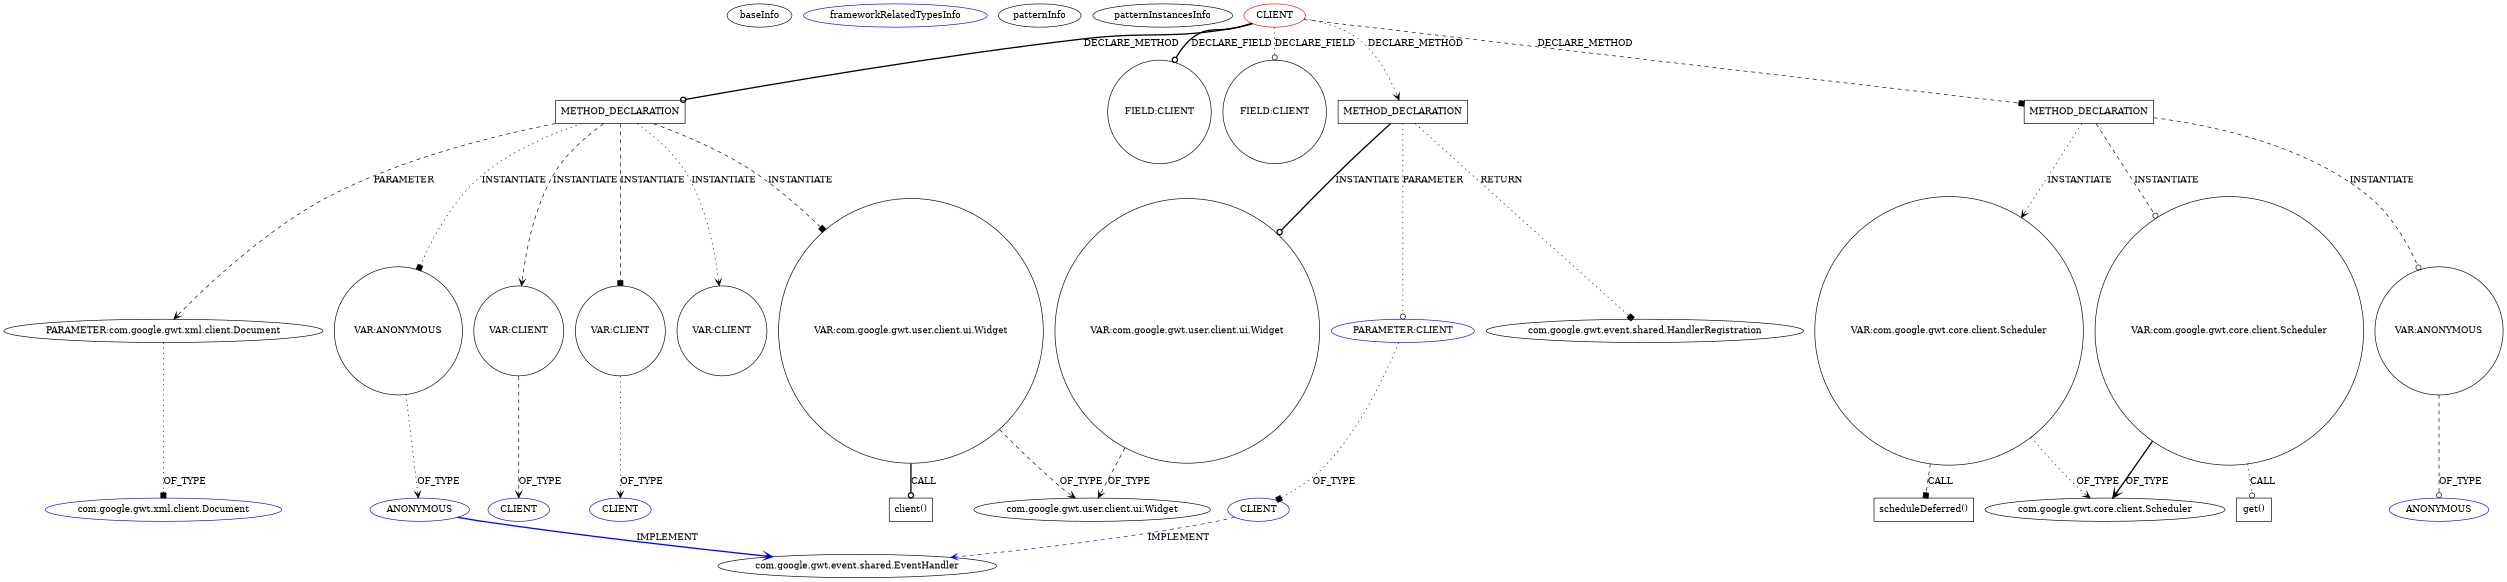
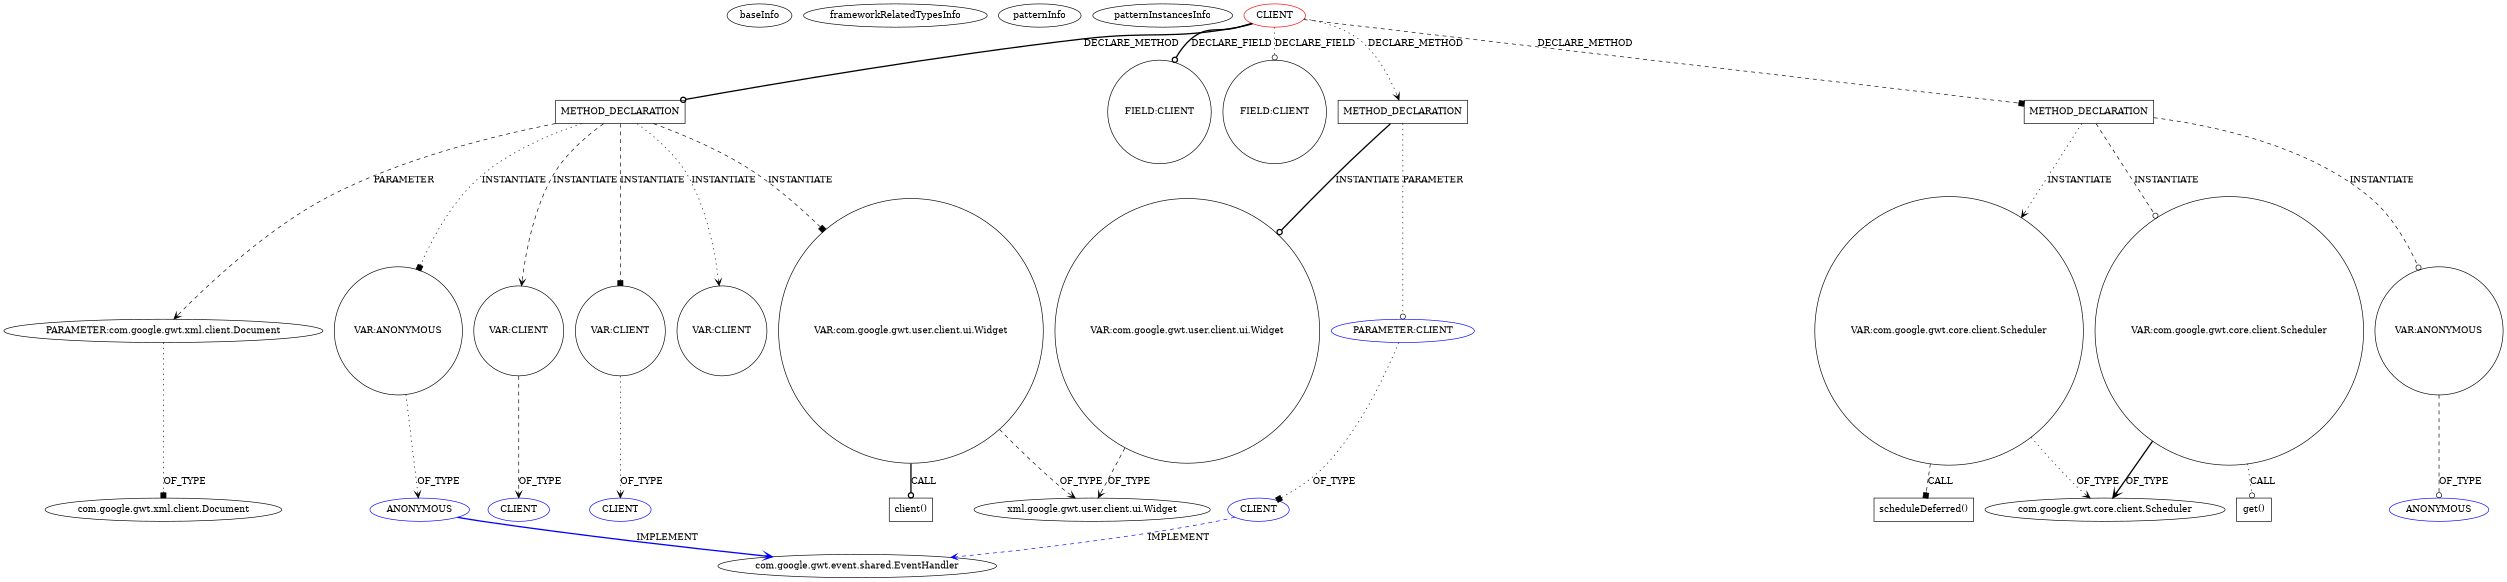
(895, 16) -> (895, 16)
(1645, 331) -> none
(163, 510) -> (163, 510)
(1092, 510) -> (1092, 510)
